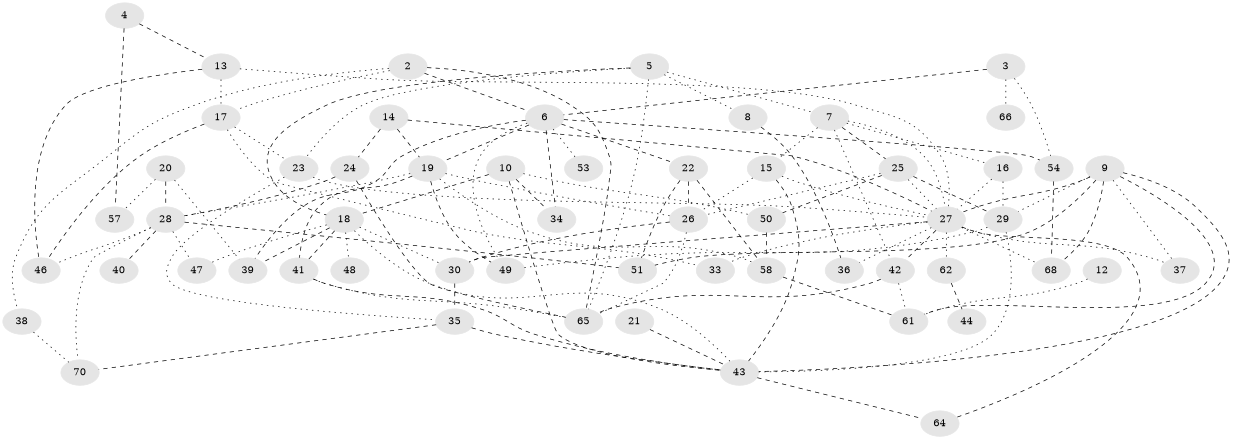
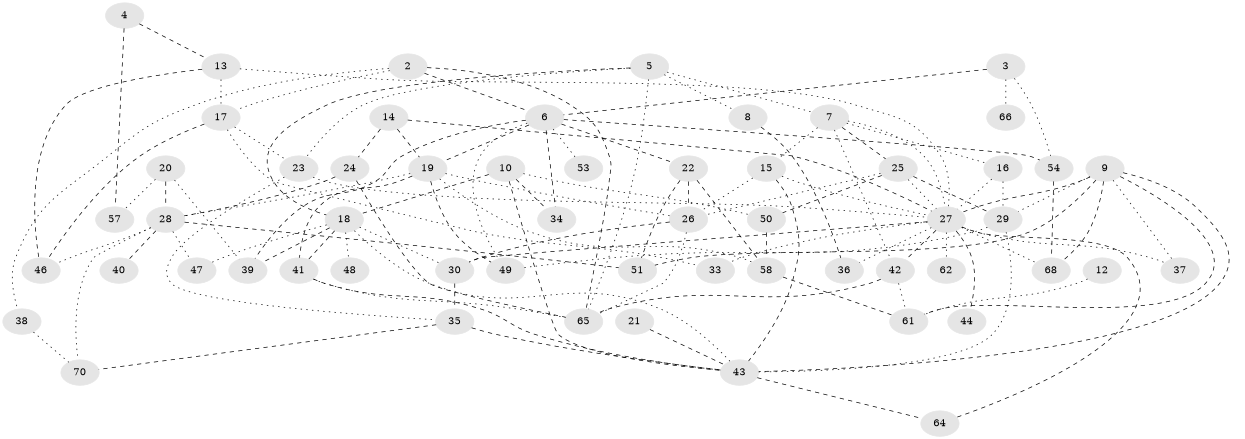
(957, 296) -> (974, 268)
